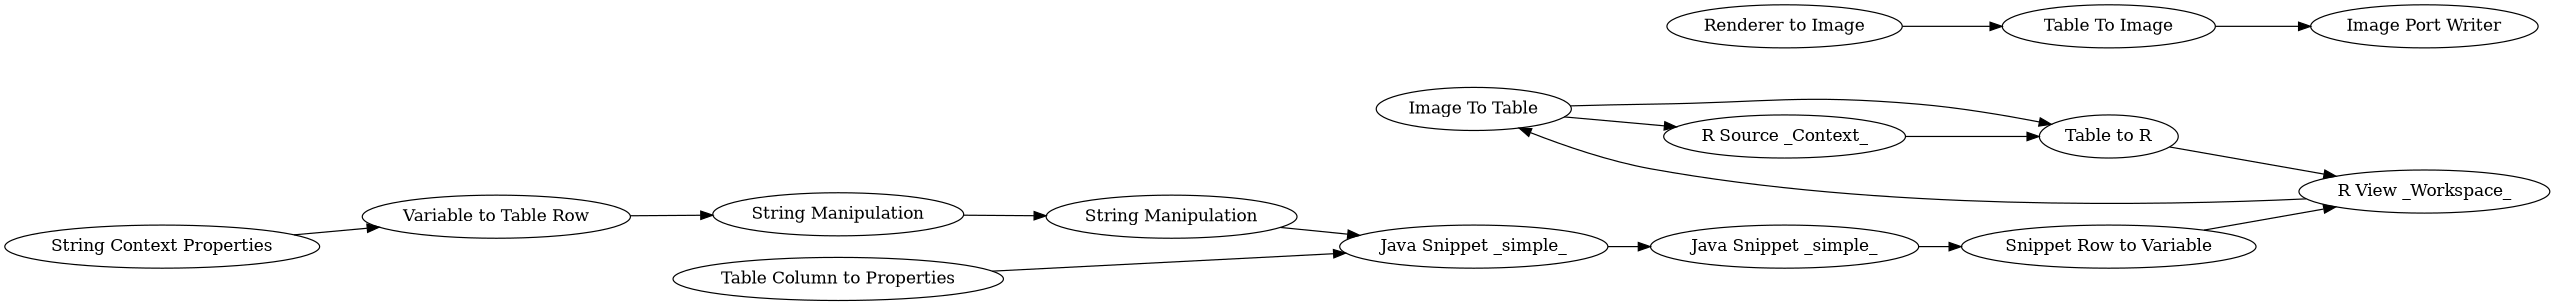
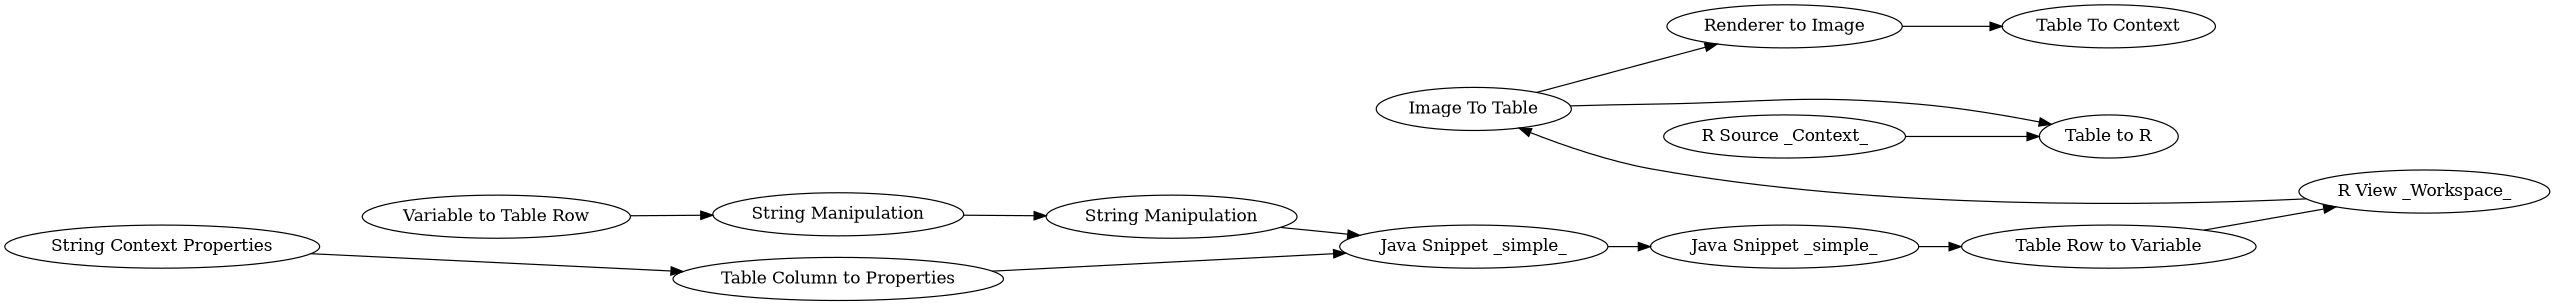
(2109, 26) -> (2109, 26)
(2424, 26) -> none
(1614, 121) -> (1621, 70)
(2247, 161) -> none
(331, 232) -> (491, 262)
(2109, 247) -> (2109, 247)
